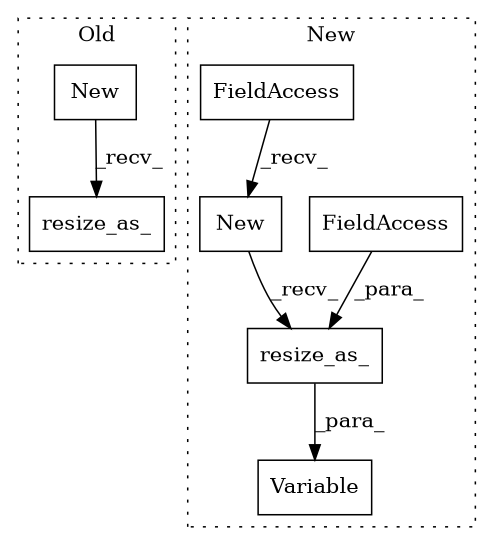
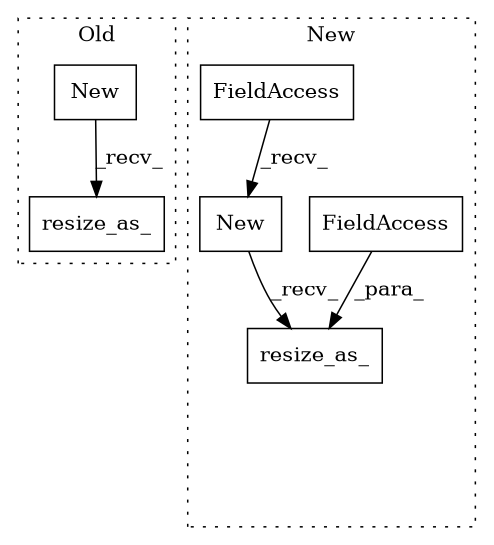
(315, 487) -> none
